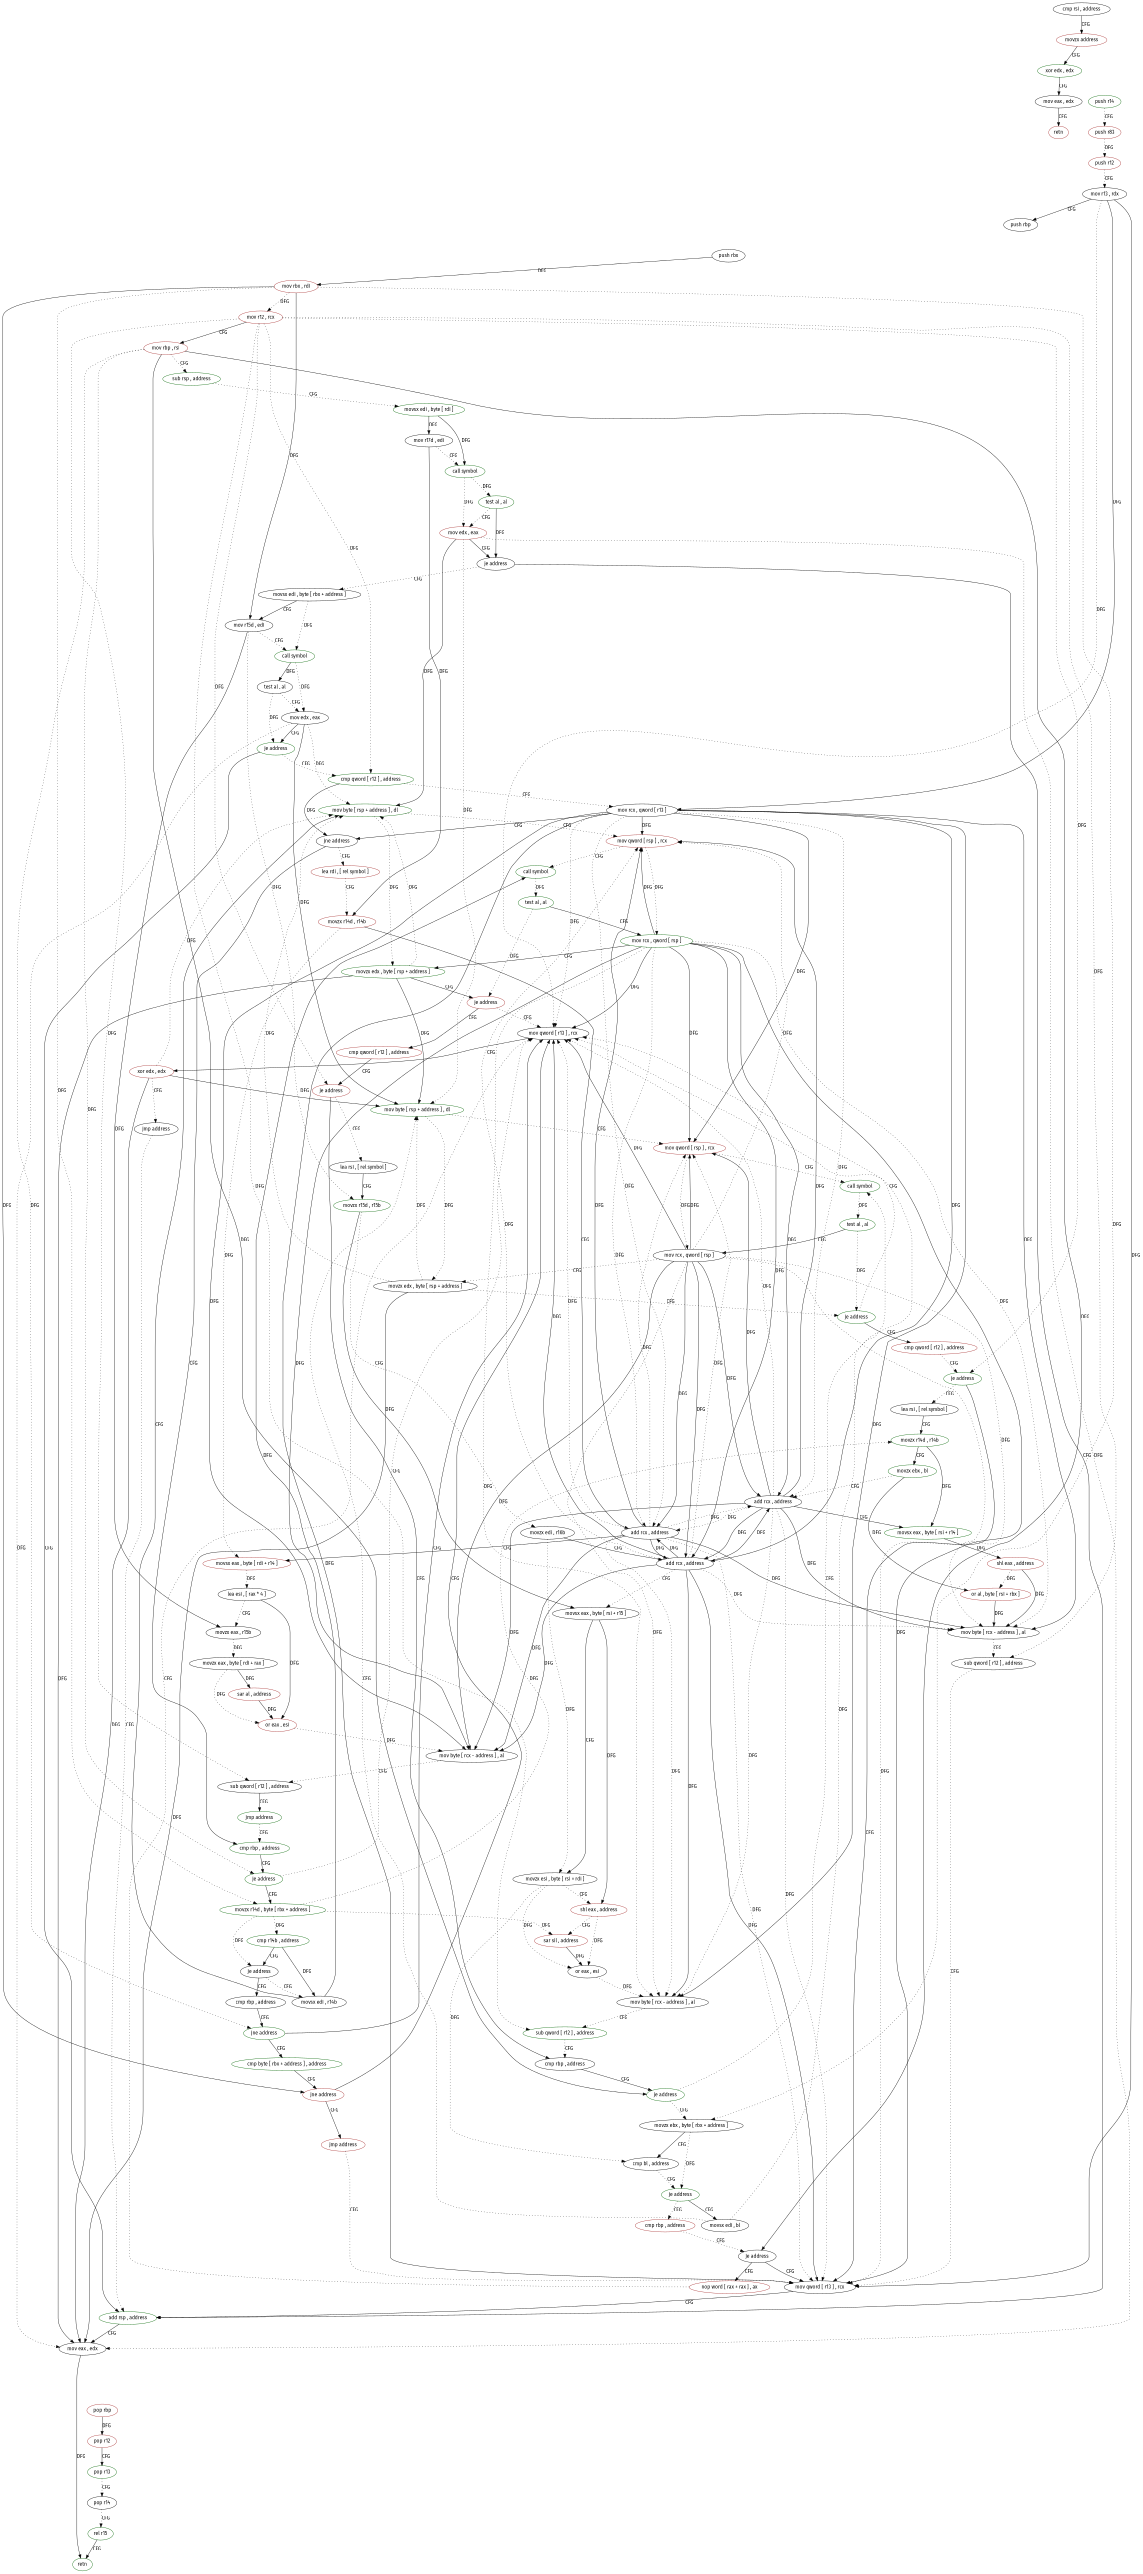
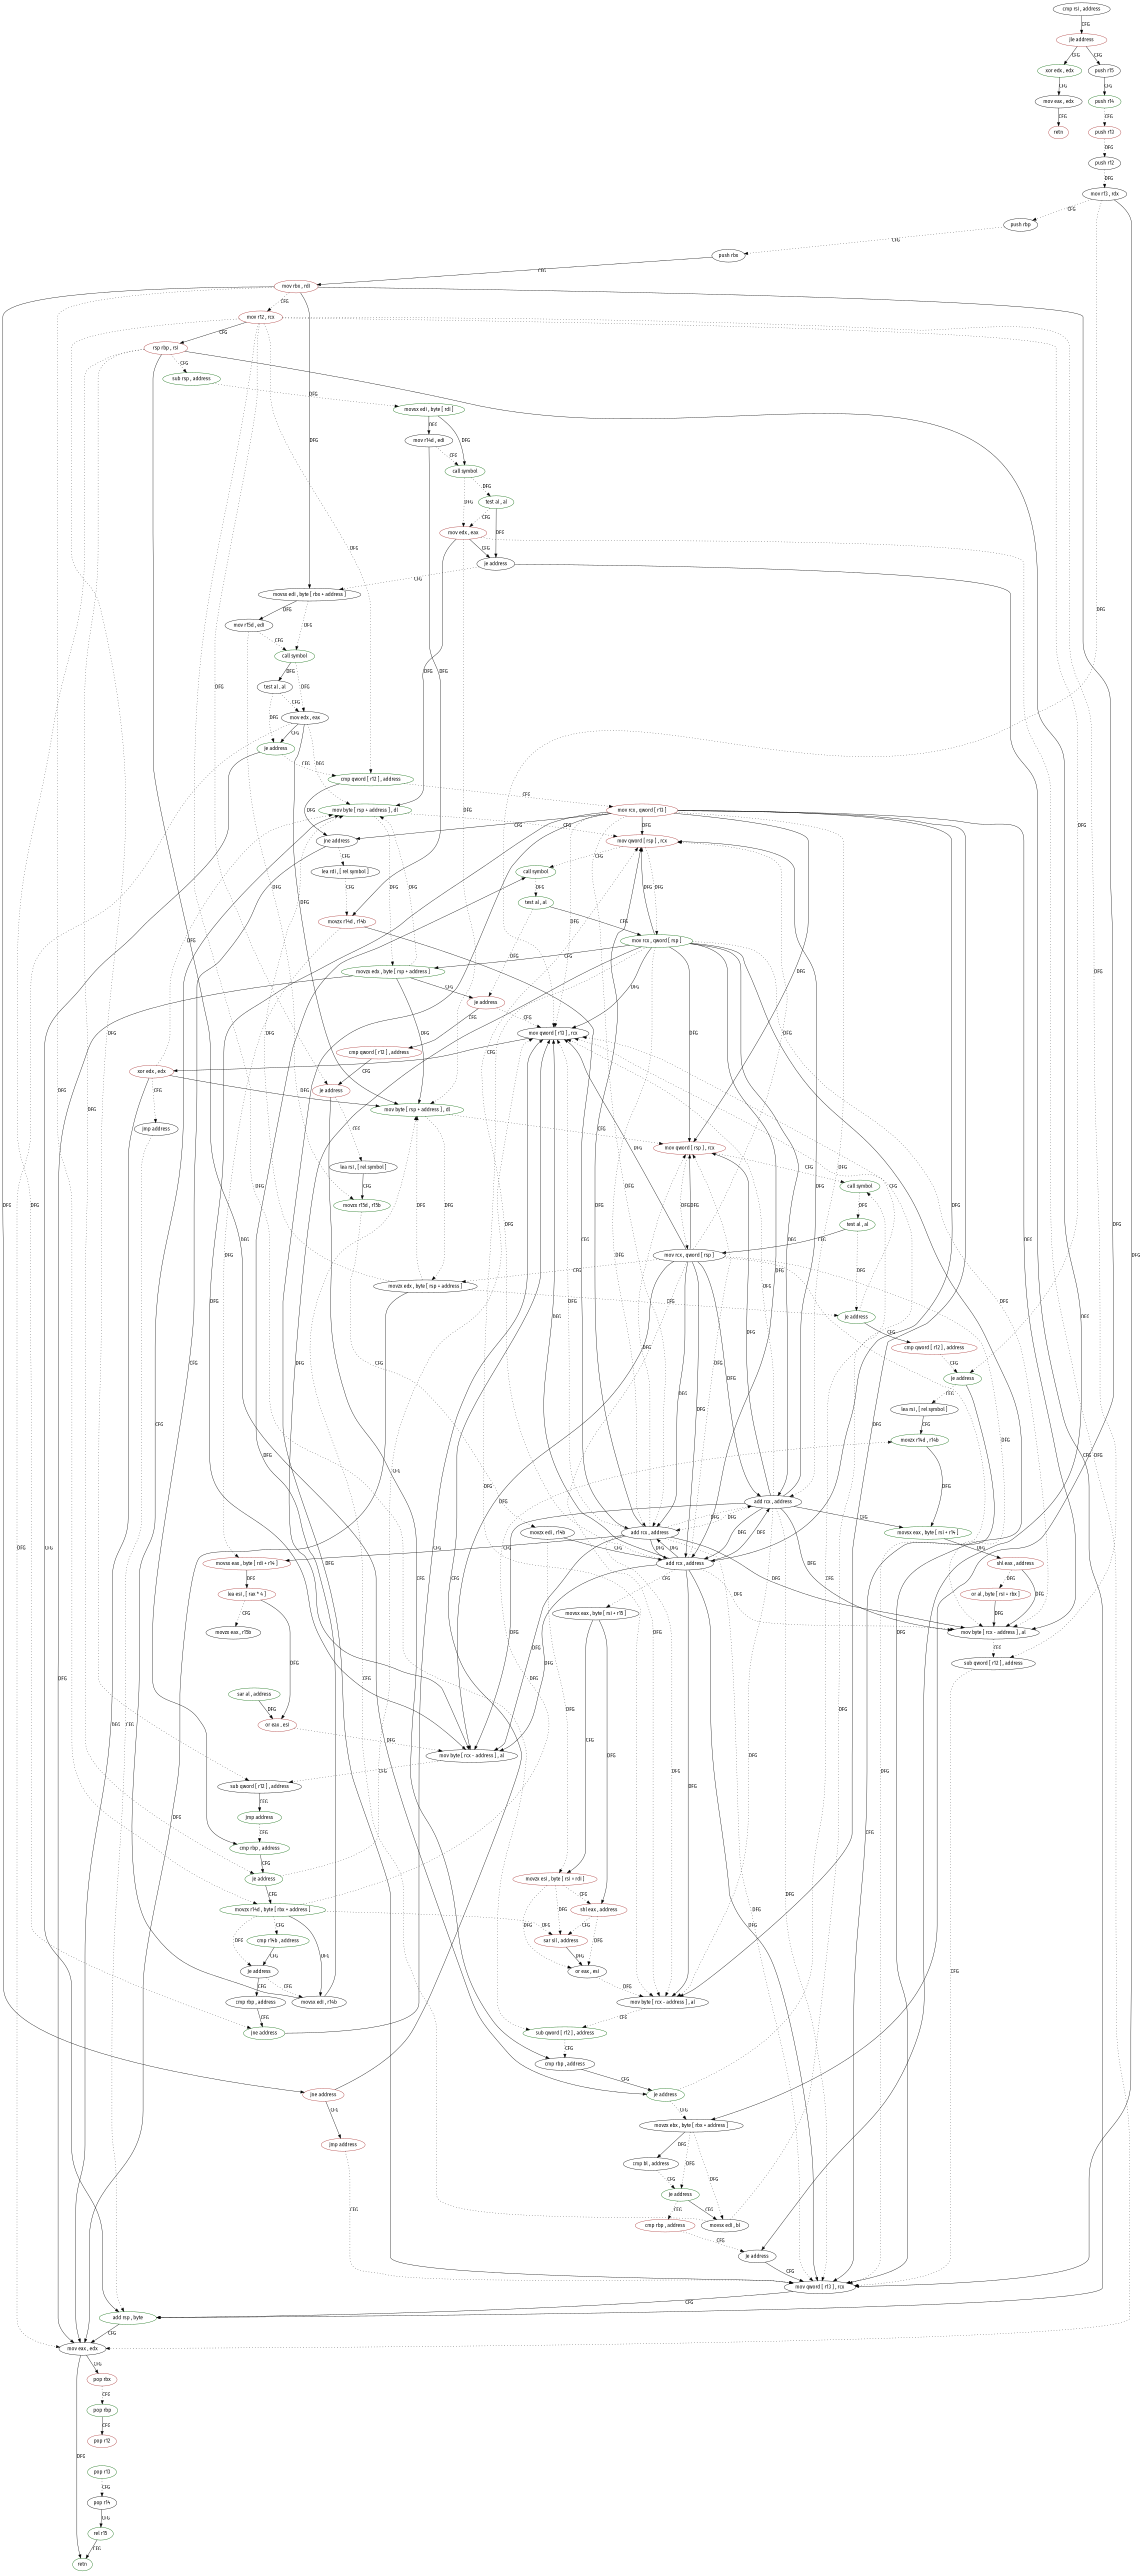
(1082, 40) -> (1082, 40)
none -> (1104, 71)
(1105, 132) -> (1105, 132)
(1105, 163) -> (1105, 163)
(1109, 179) -> (1109, 179)
(1064, 209) -> (1064, 209)
none -> (876, 240)
(542, 271) -> (542, 271)
(285, 302) -> (285, 302)
(166, 348) -> (166, 348)
(313, 394) -> (313, 394)
(429, 441) -> (429, 441)
(289, 456) -> (310, 438)
(287, 610) -> (287, 610)
(1104, 672) -> none
(642, 810) -> (642, 810)
(345, 872) -> (345, 872)
(1112, 931) -> (1112, 931)
(115, 1141) -> none
(405, 1440) -> none
(912, 1471) -> none
(548, 1533) -> (548, 1533)
(247, 1577) -> (247, 1577)
(247, 1594) -> (247, 1594)
(233, 1664) -> none
(254, 1694) -> (254, 1694)
(555, 1879) -> (555, 1879)
(280, 1925) -> (280, 1925)
(298, 1970) -> (318, 1948)
(287, 2064) -> none
(450, 2077) -> (558, 1908)
(682, 2145) -> (682, 2145)
none -> (708, 2174)
(730, 2287) -> none
(128, 2318) -> (128, 2318)
none -> (102, 2380)
(102, 2410) -> (102, 2410)
(107, 2426) -> (107, 2426)
(102, 2455) -> none
(101, 2517) -> (101, 2517)
